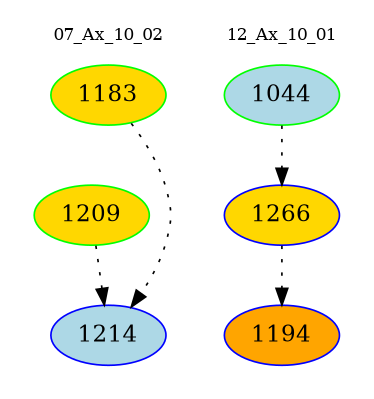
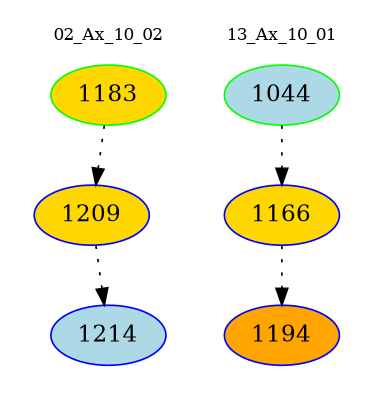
(108, 36) -> (108, 36)
(282, 36) -> (282, 36)
(170, 207) -> (101, 147)
(92, 215) -> (92, 215)
(282, 215) -> (282, 215)
